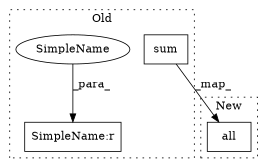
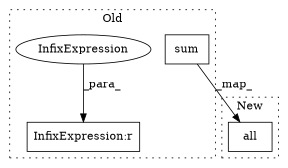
(73, 49) -> (83, 49)
(73, 137) -> (83, 137)
